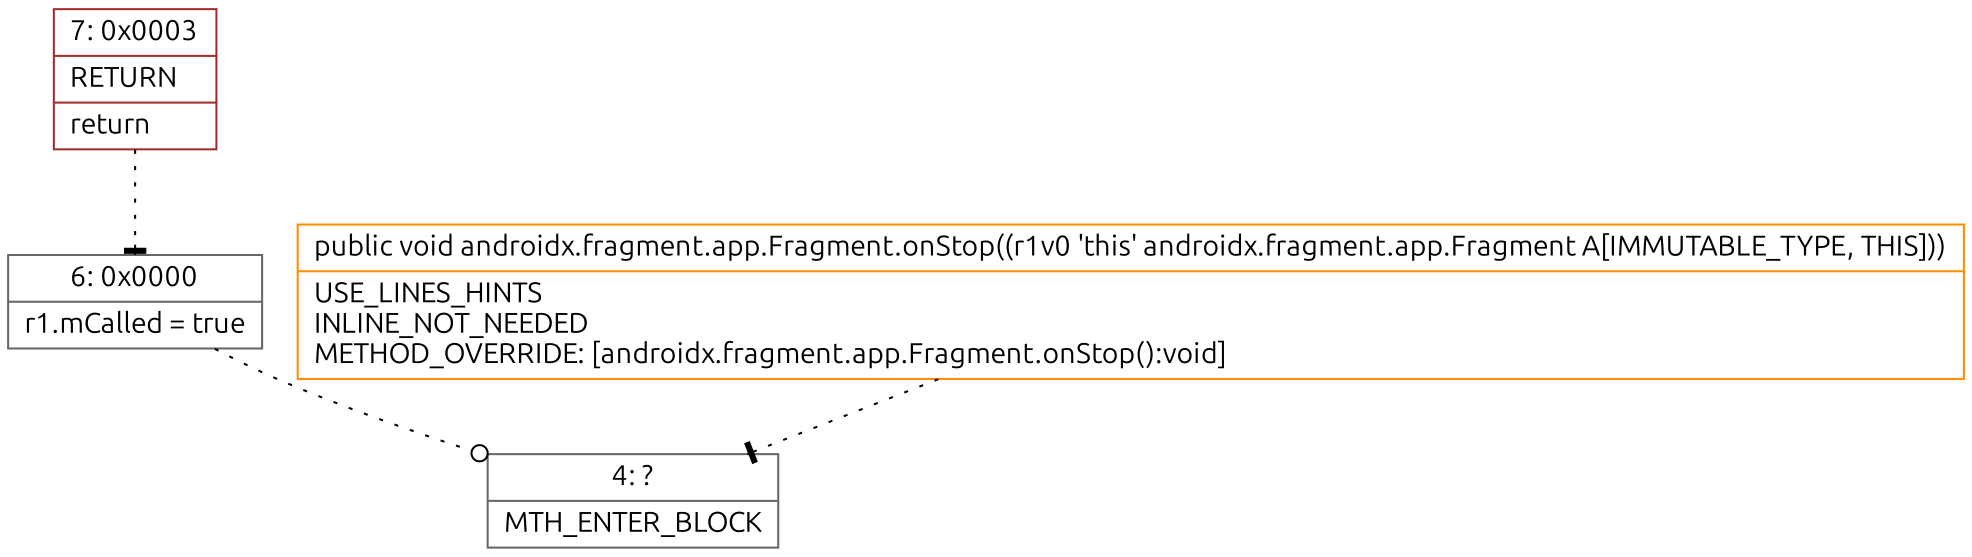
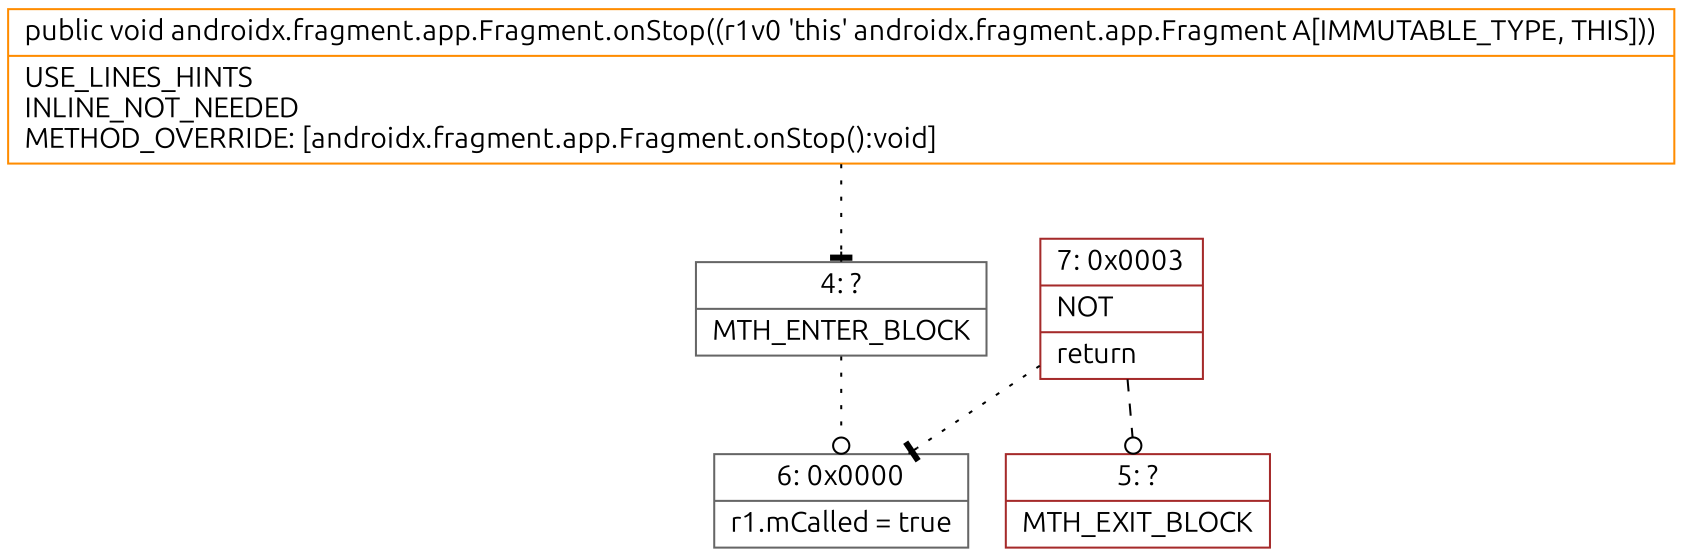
(124, 78) -> (1085, 308)
(341, 405) -> (841, 397)
none -> (1138, 501)
